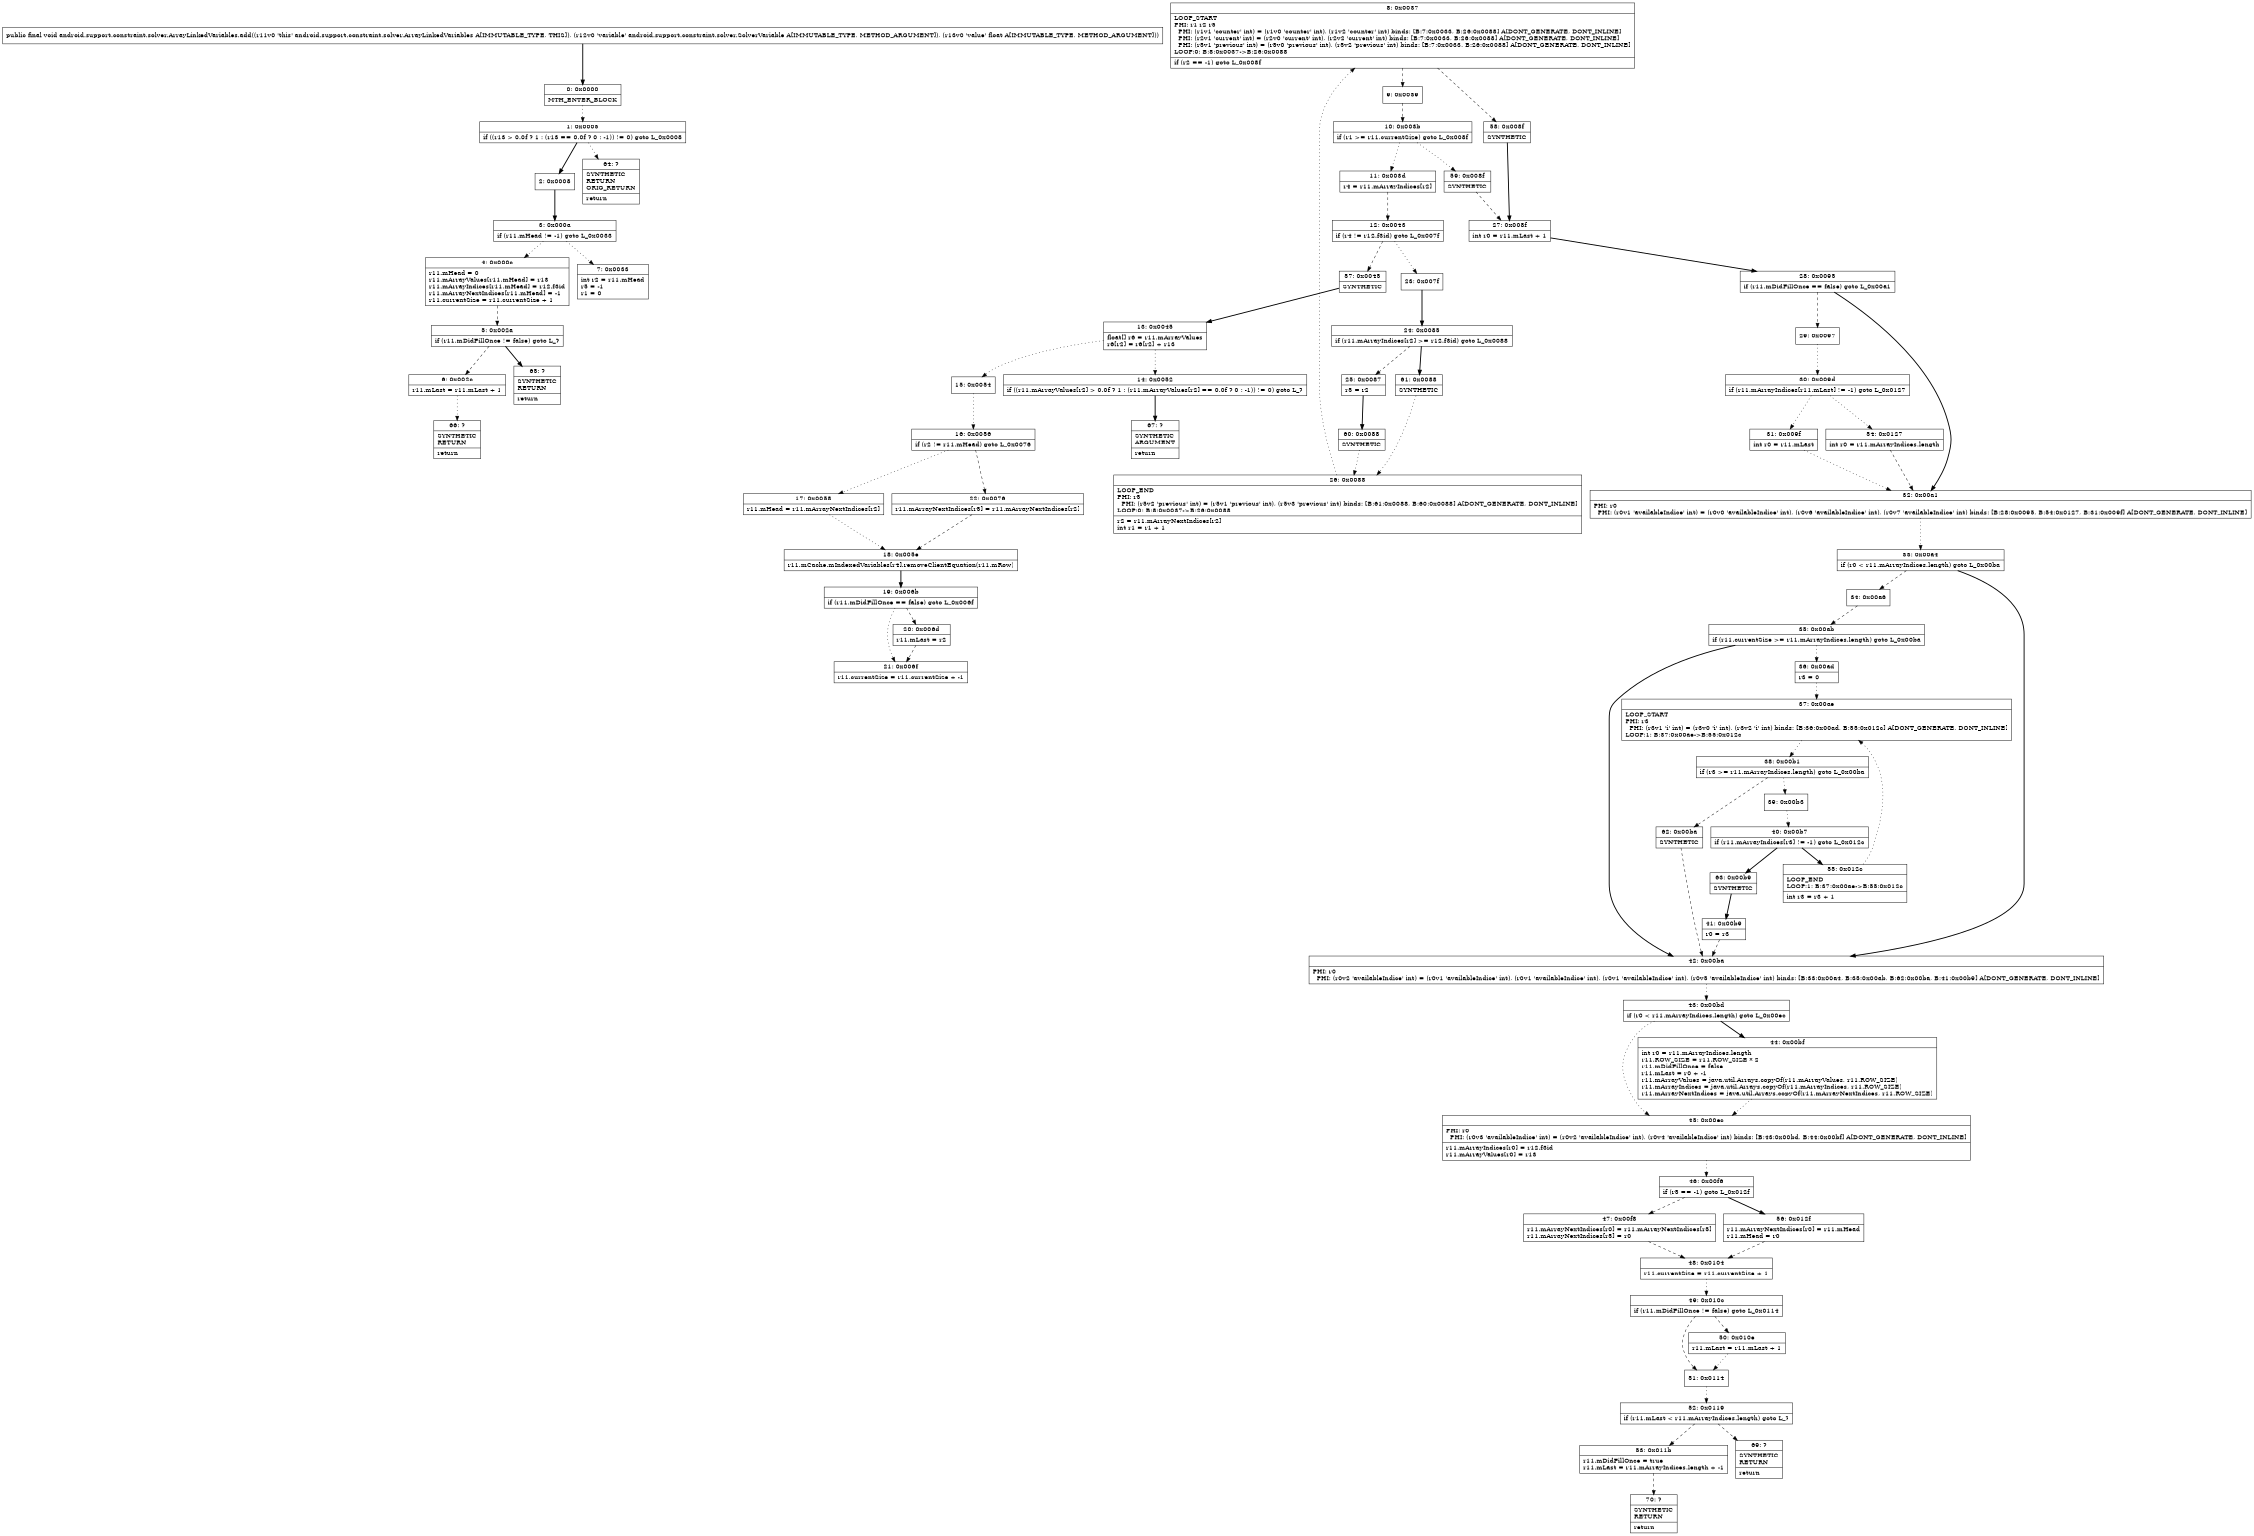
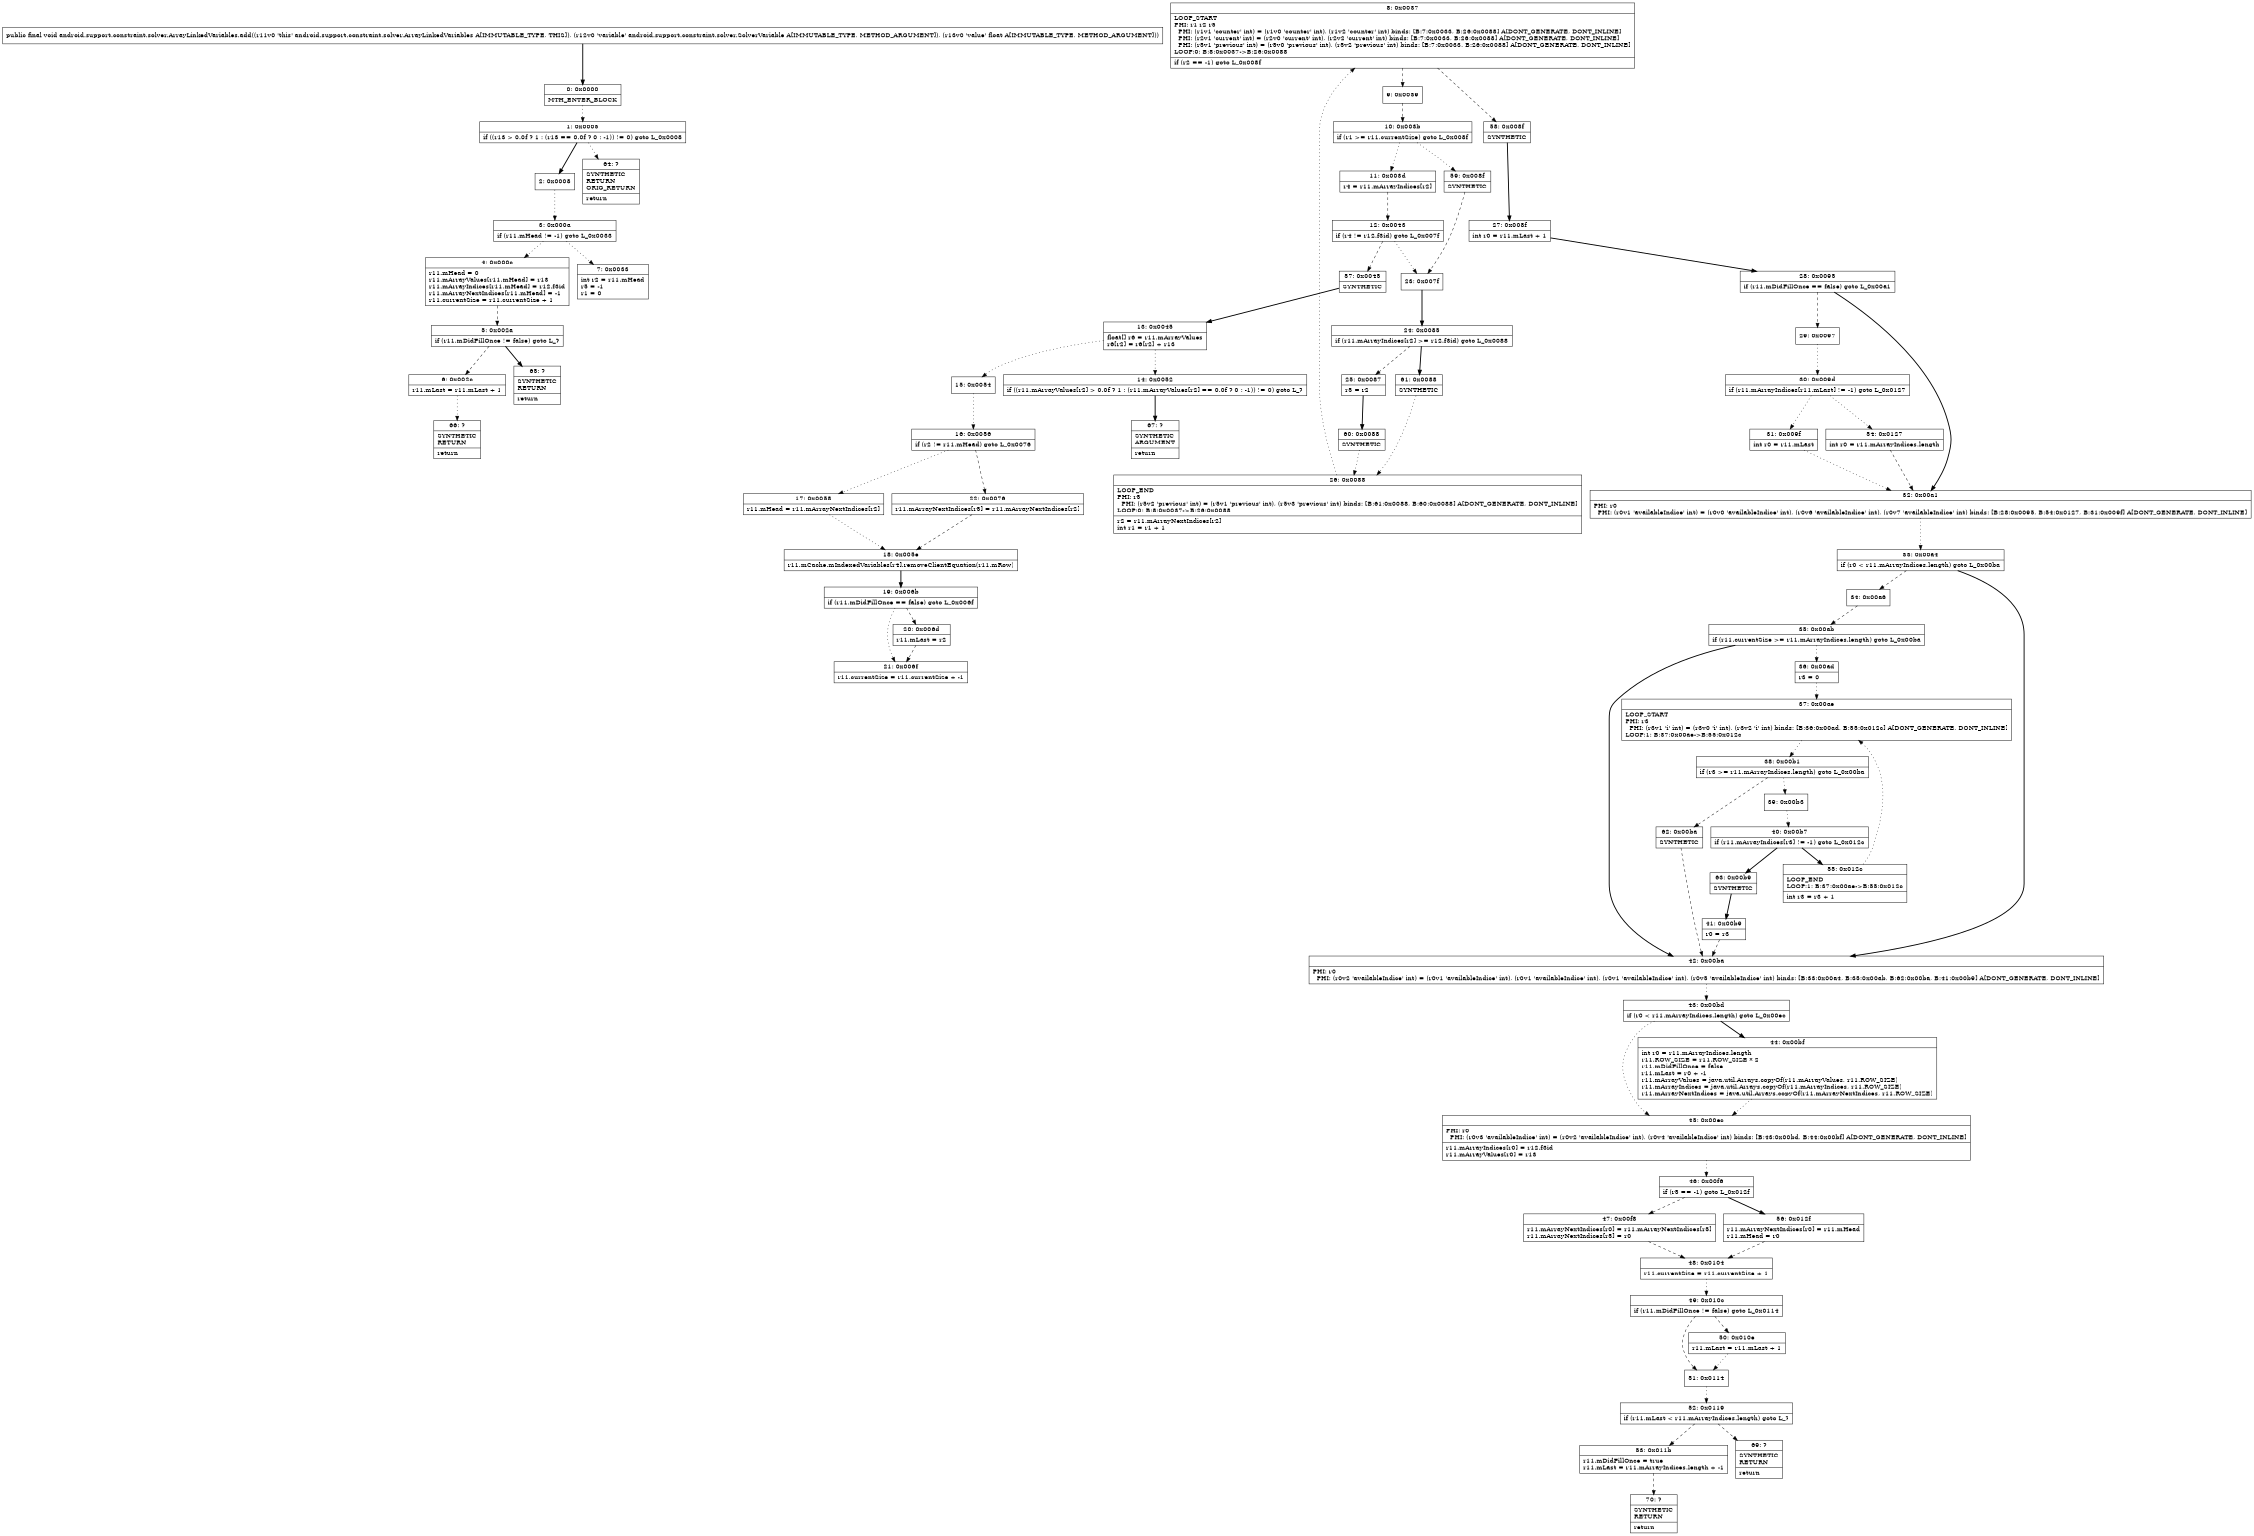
(555, 203) -> (555, 203)
(1487, 204) -> (1452, 233)
